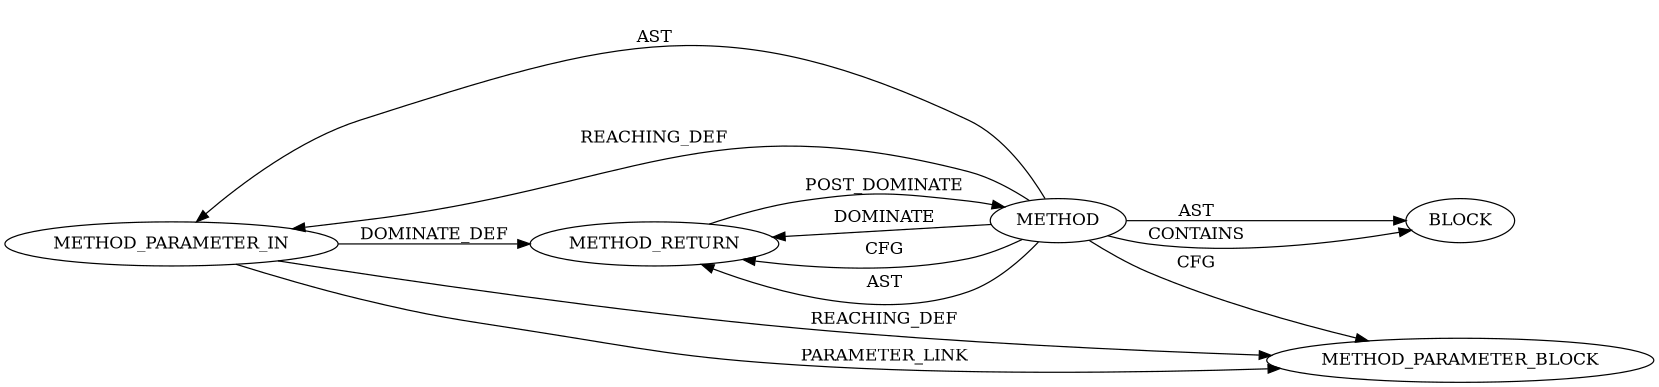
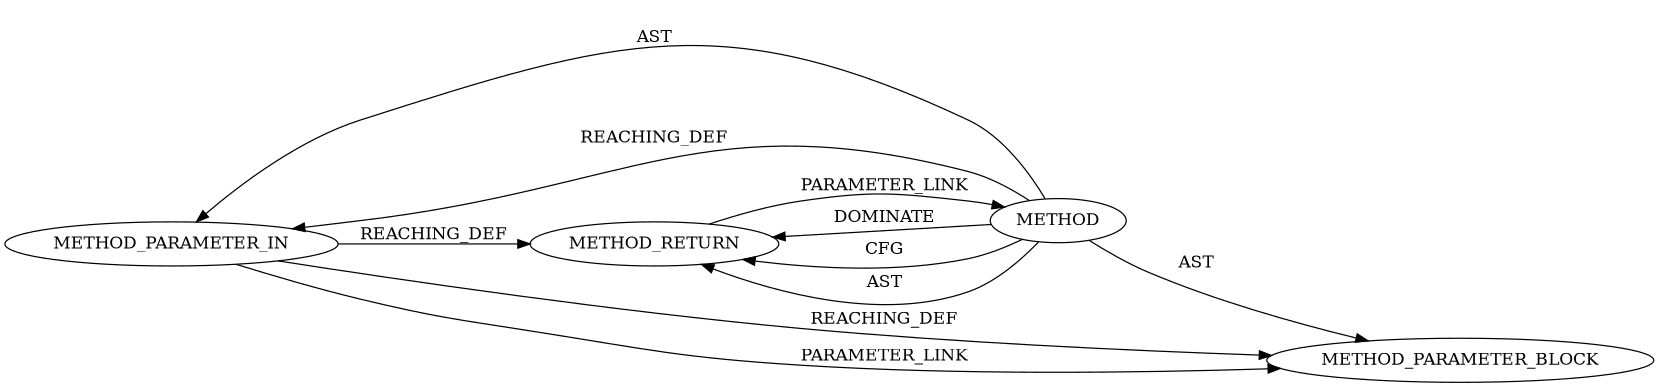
(885, 186) -> (885, 186)
(1460, 221) -> none
(434, 235) -> (434, 235)
(1196, 263) -> (1196, 263)
